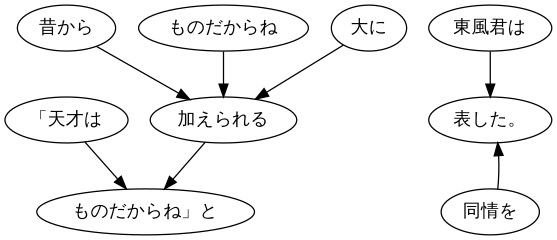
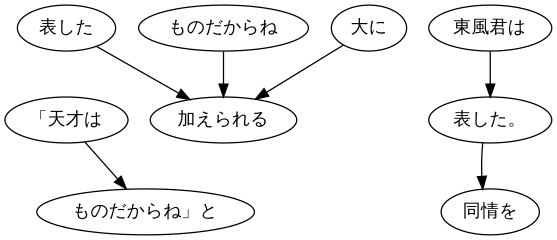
(66, 28) -> (66, 28)
(189, 161) -> none
(499, 173) -> (482, 160)
